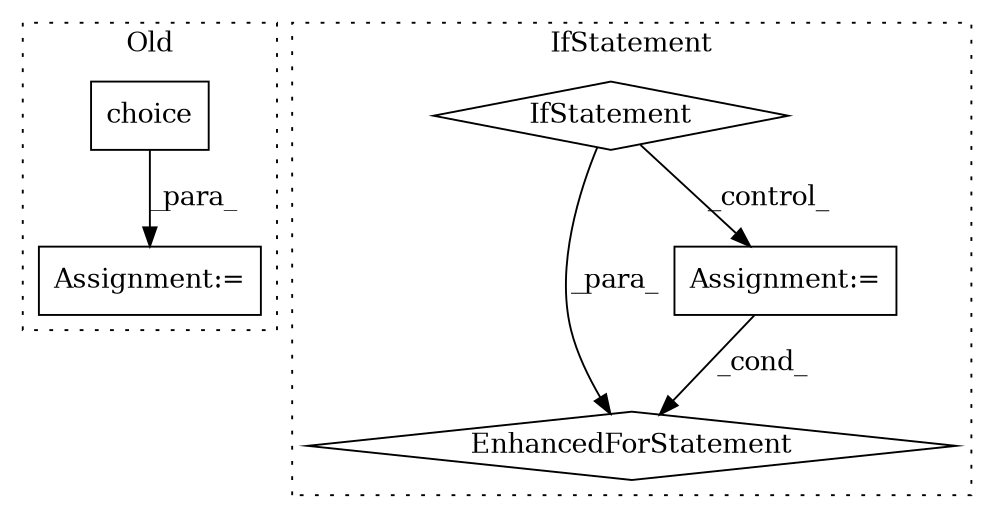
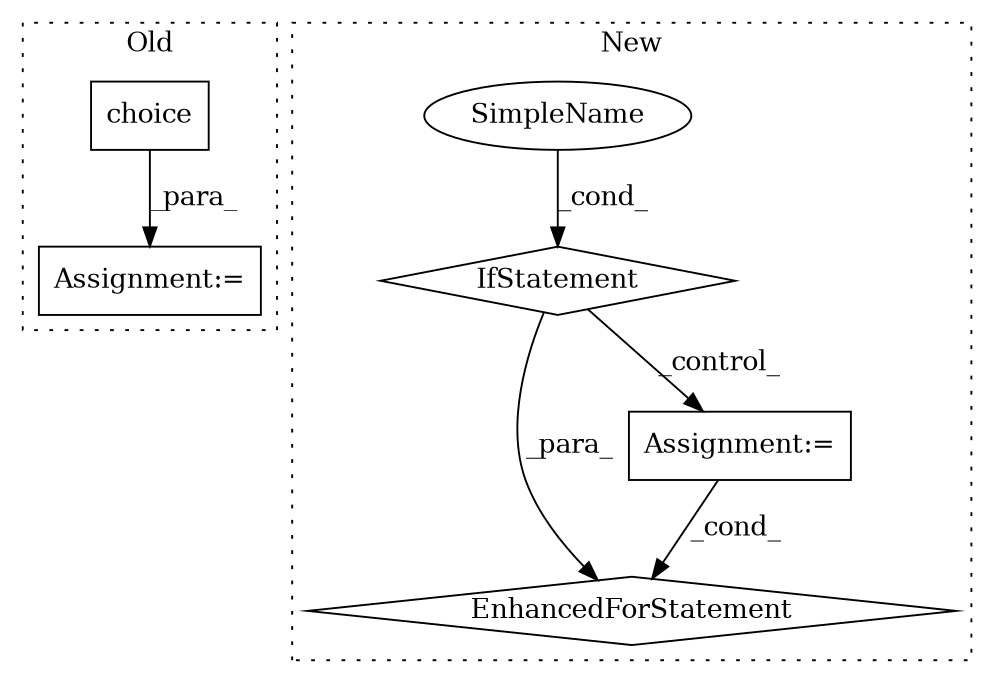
(632, 45) -> (632, 45)
none -> (558, 116)
